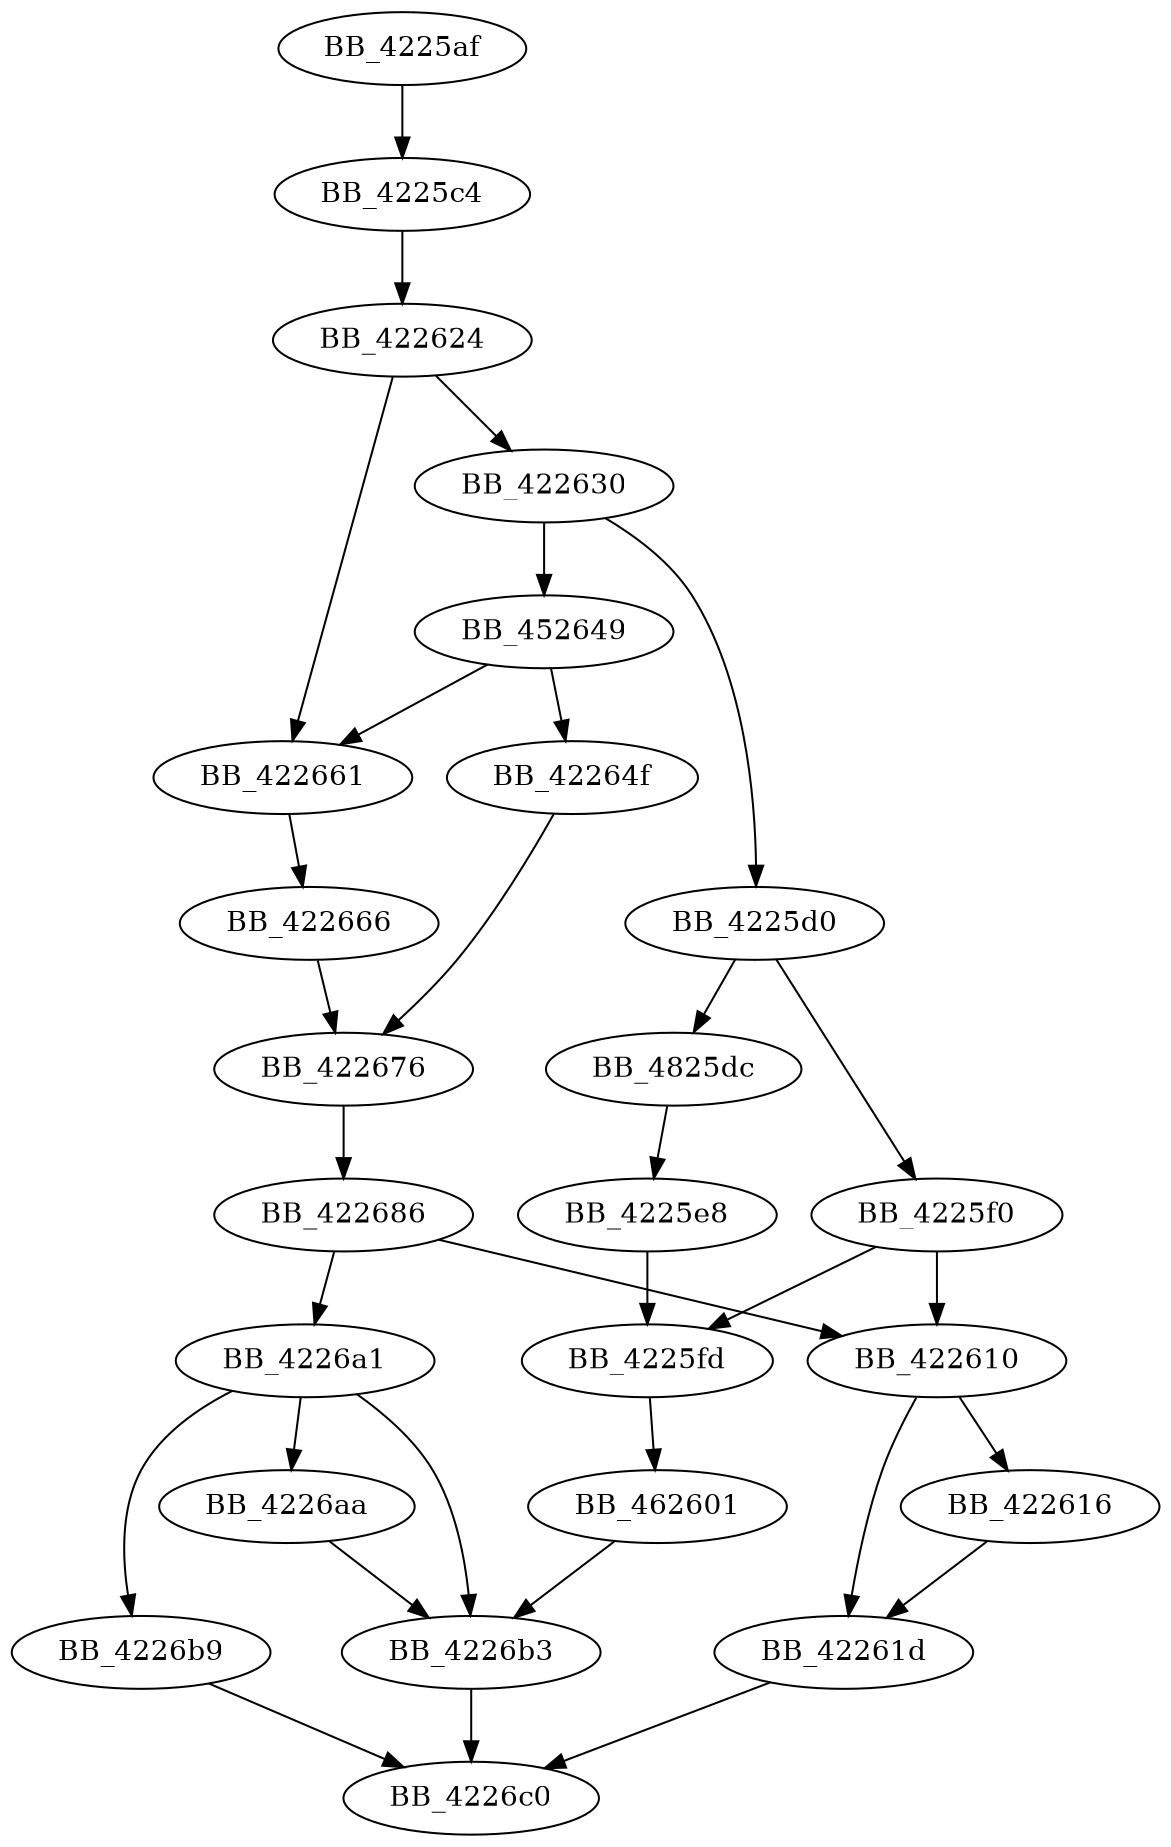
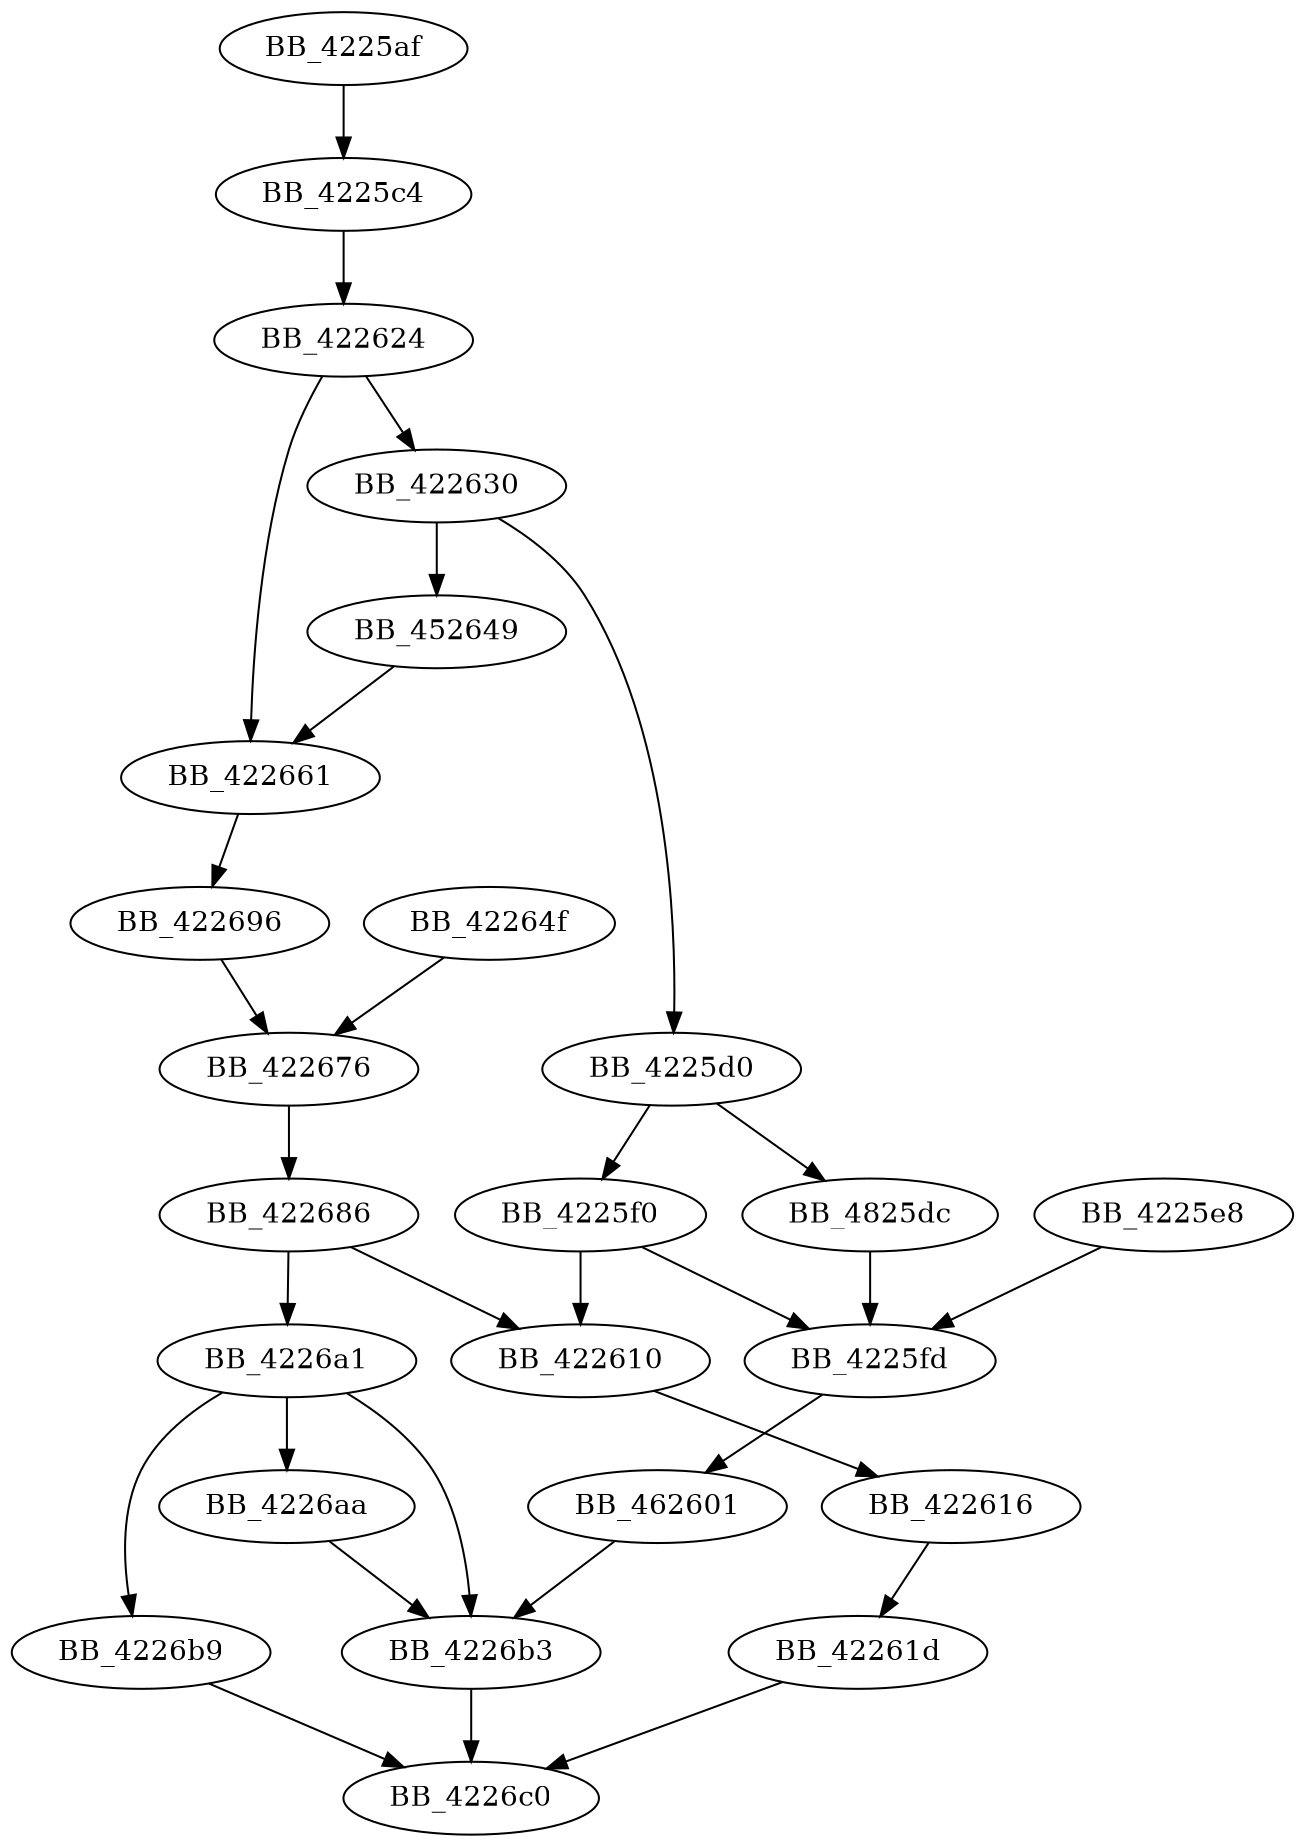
(556, 695) -> none
(309, 923) -> (200, 923)
(662, 1132) -> (870, 1278)
(875, 1493) -> none
